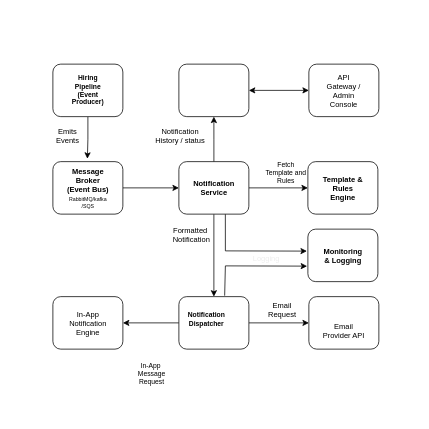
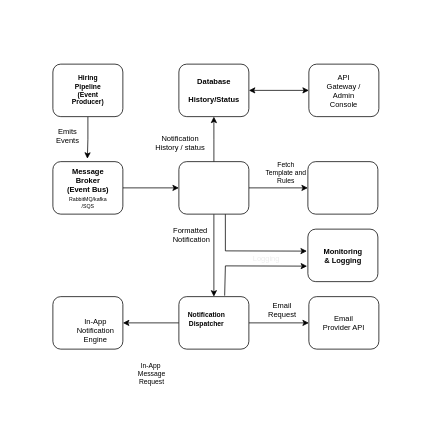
none -> (214, 90)
(180, 135) -> (180, 143)
(214, 188) -> none
(343, 188) -> none
(88, 323) -> (95, 330)
(344, 330) -> (344, 323)
